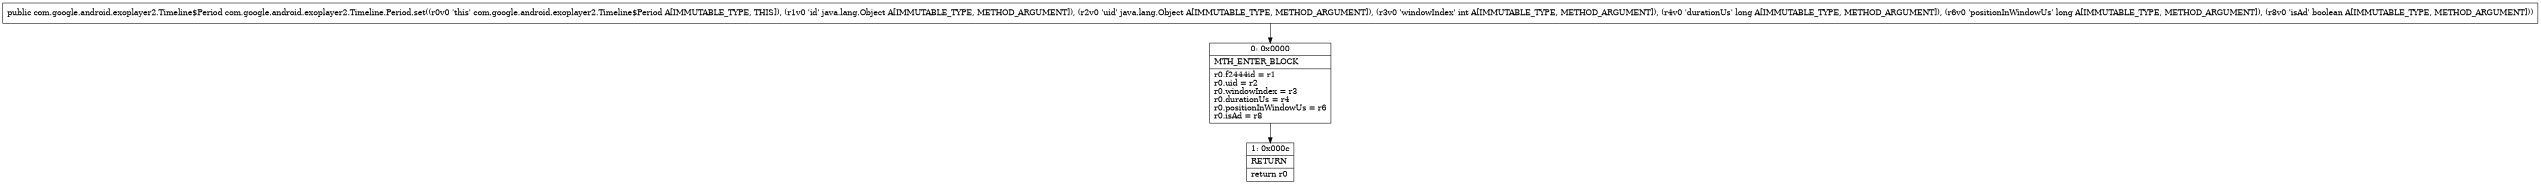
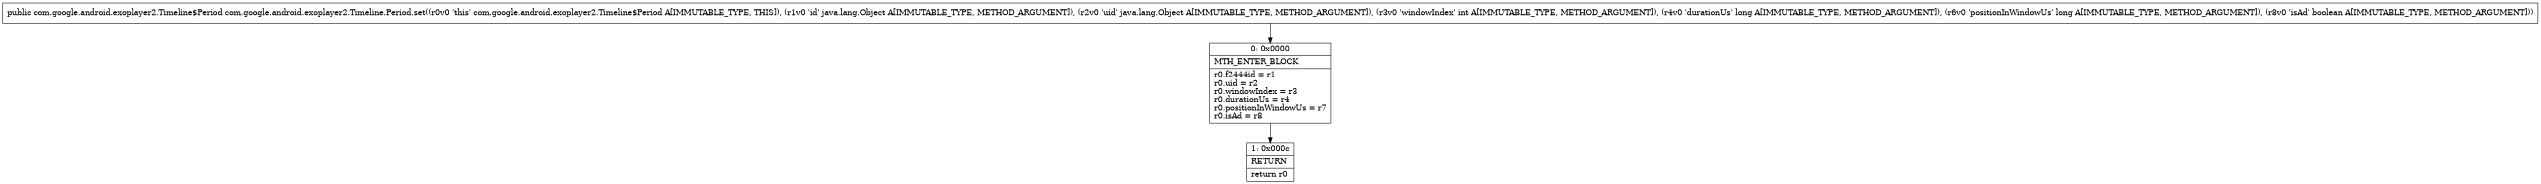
(1270, 108) -> (1270, 108)
